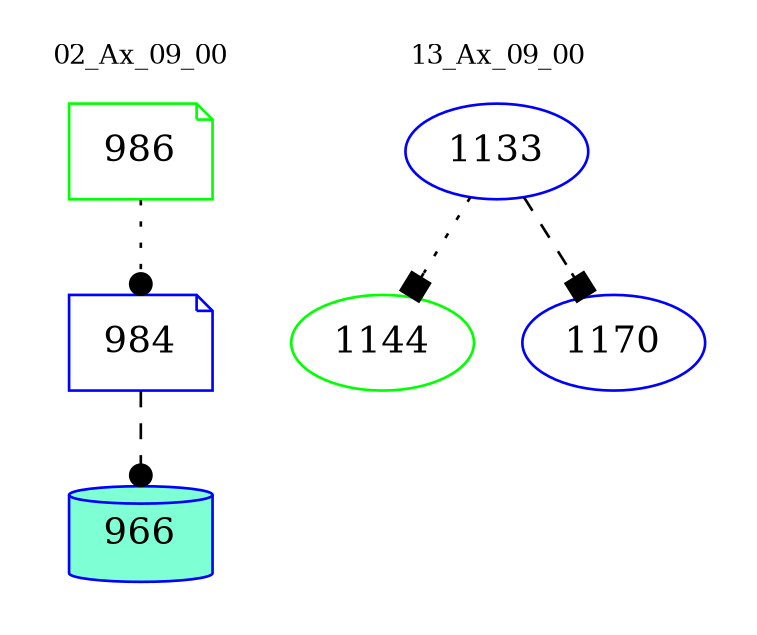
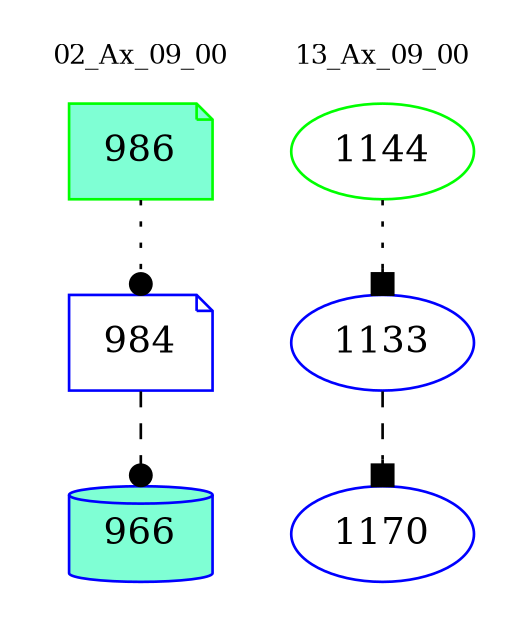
(141, 151) -> (141, 151)
(447, 235) -> (383, 234)
